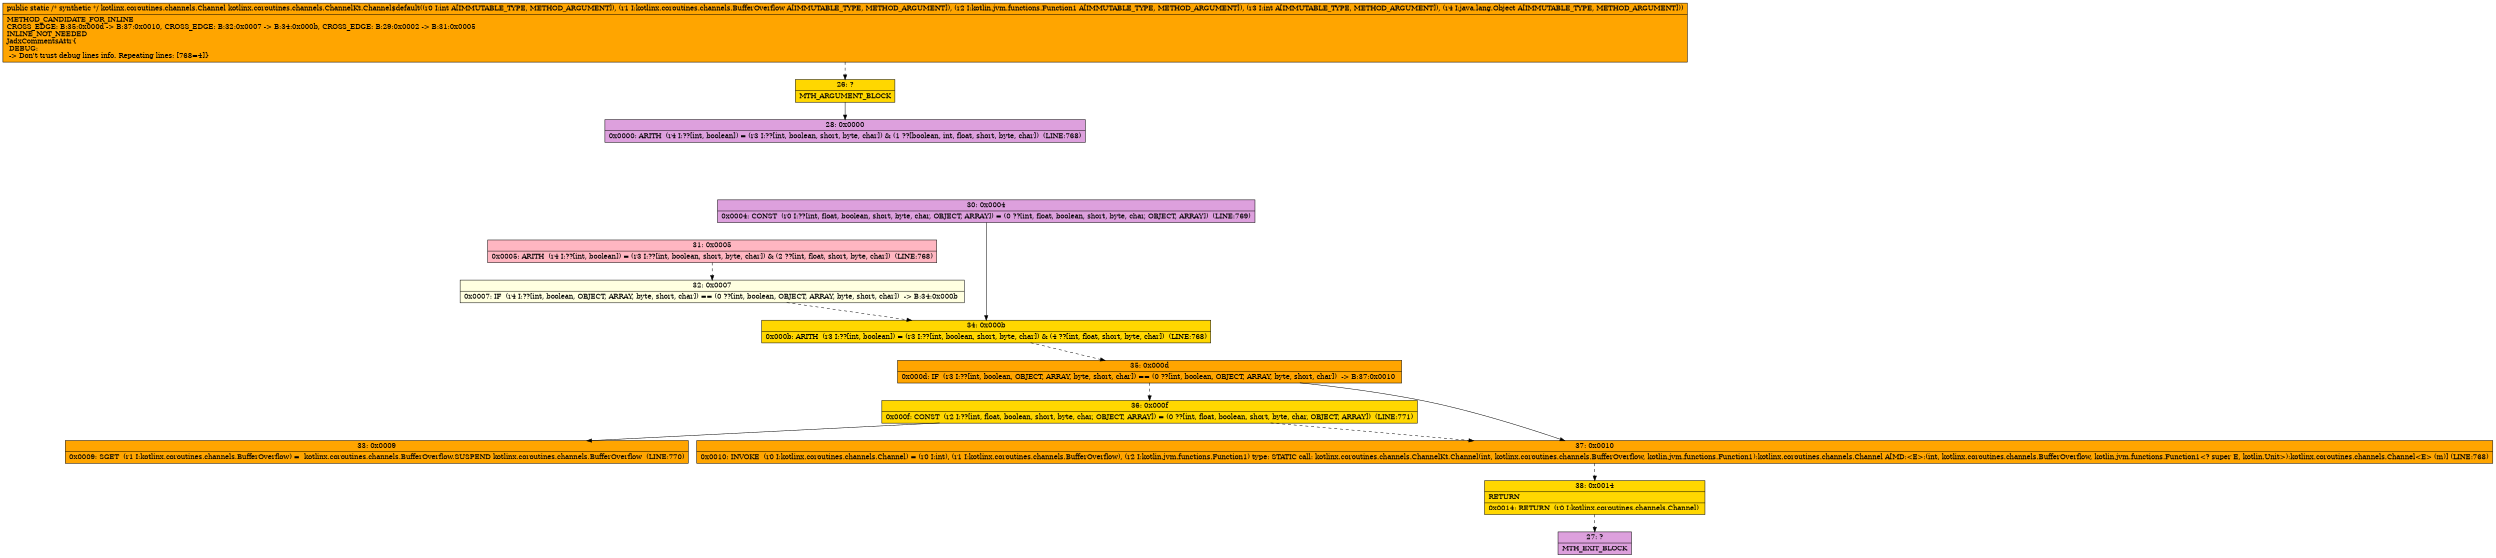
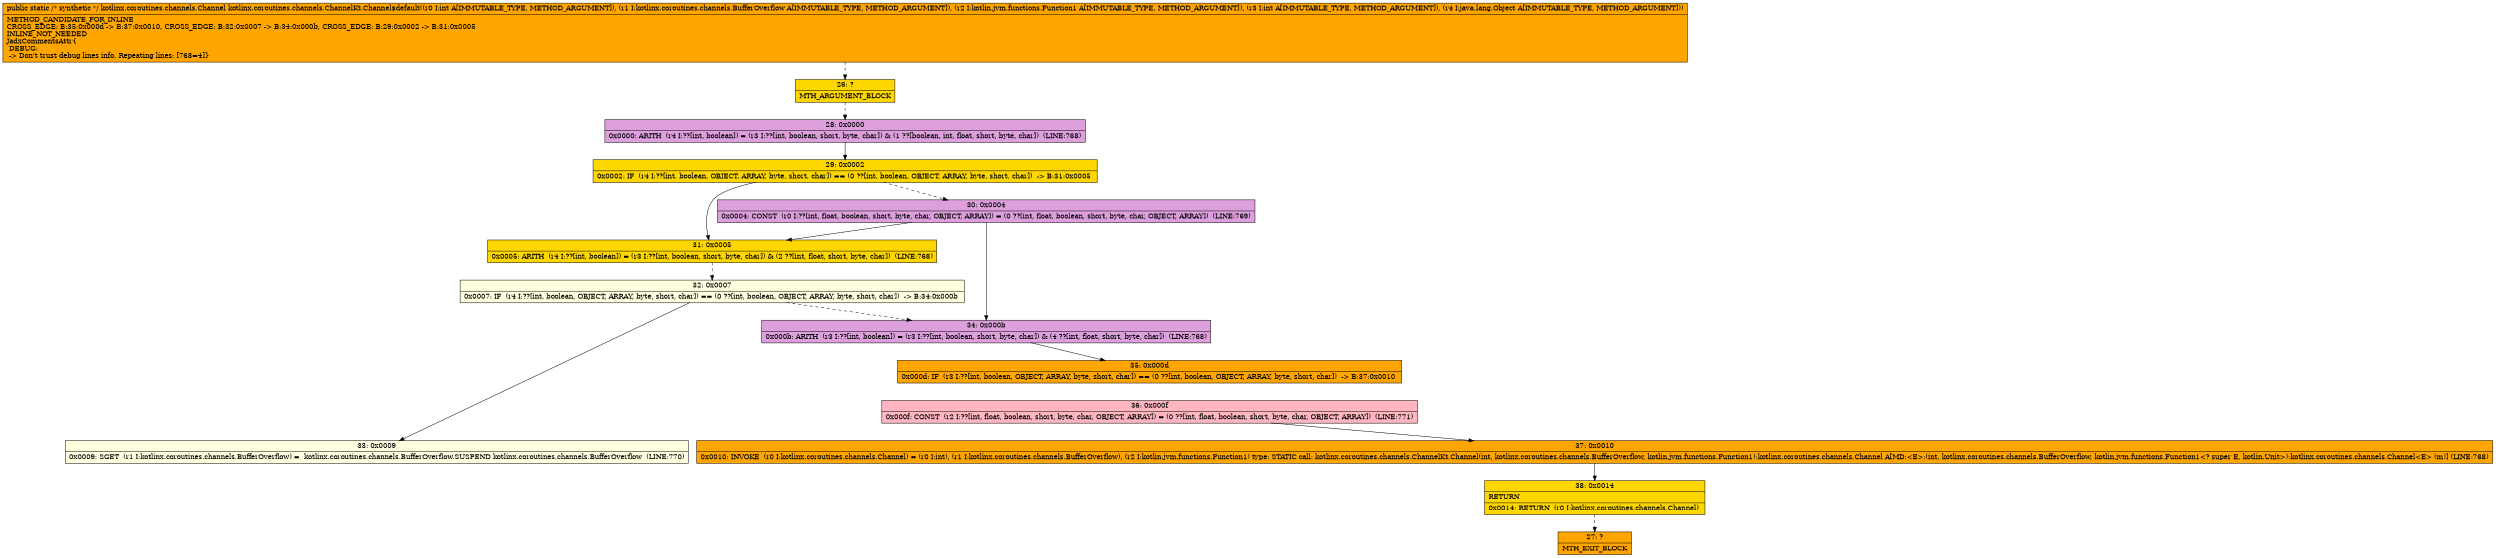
(845, 108) -> (845, 108)
none -> (845, 171)
none -> (852, 231)
(712, 251) -> (712, 251)
(986, 332) -> (986, 332)
(1066, 351) -> (1066, 351)
(1150, 389) -> none
(1432, 403) -> none
(1150, 412) -> (1150, 412)
(766, 432) -> (547, 371)
(1370, 432) -> (1370, 432)
(377, 452) -> (377, 452)
(1595, 470) -> (1595, 470)
(1595, 543) -> (1595, 543)
